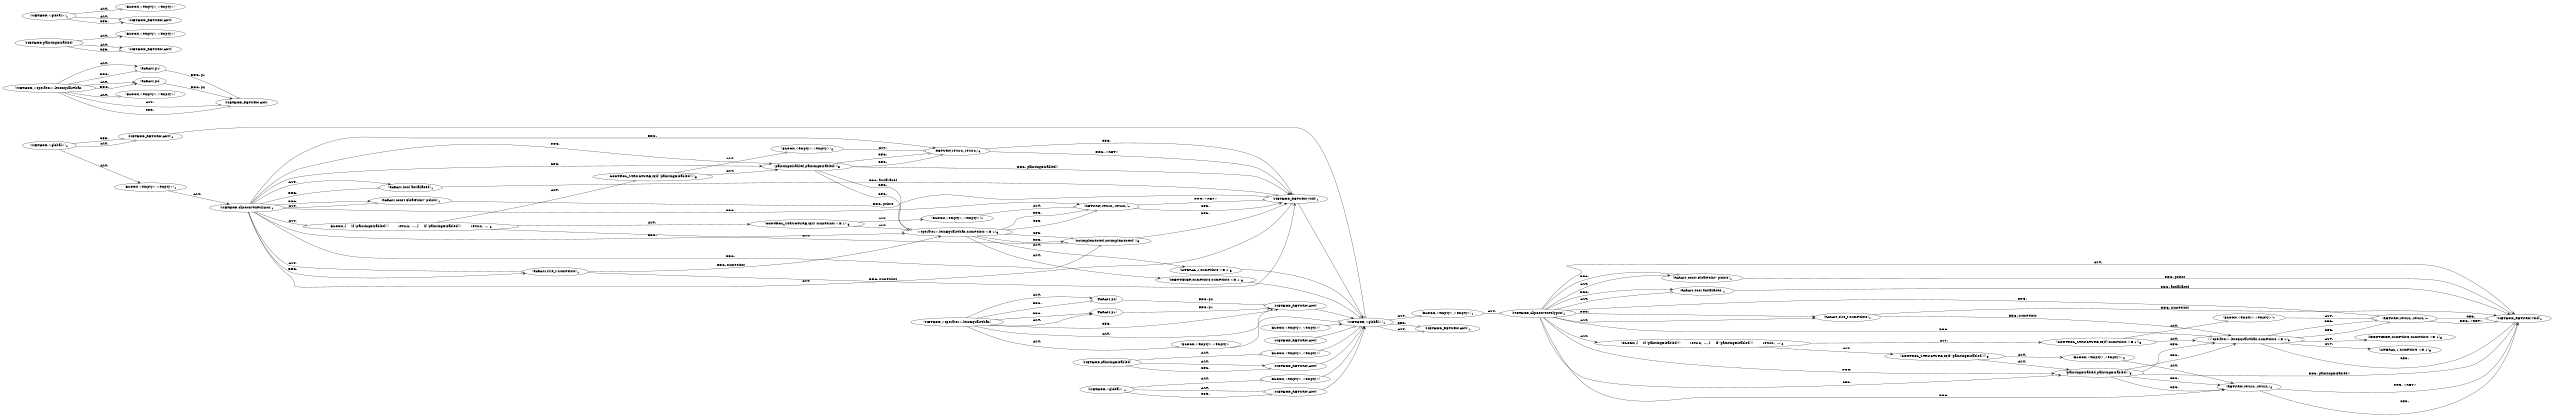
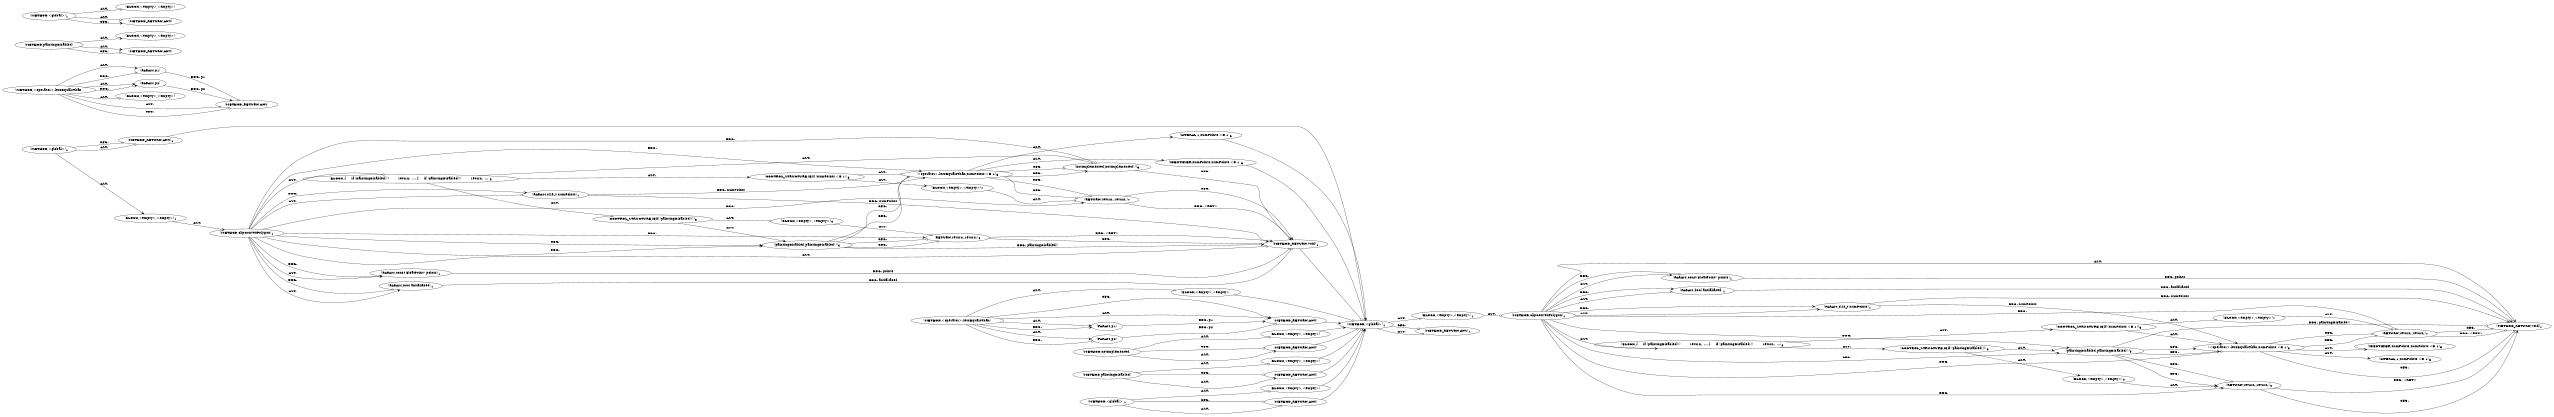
none -> (1107, 352)
